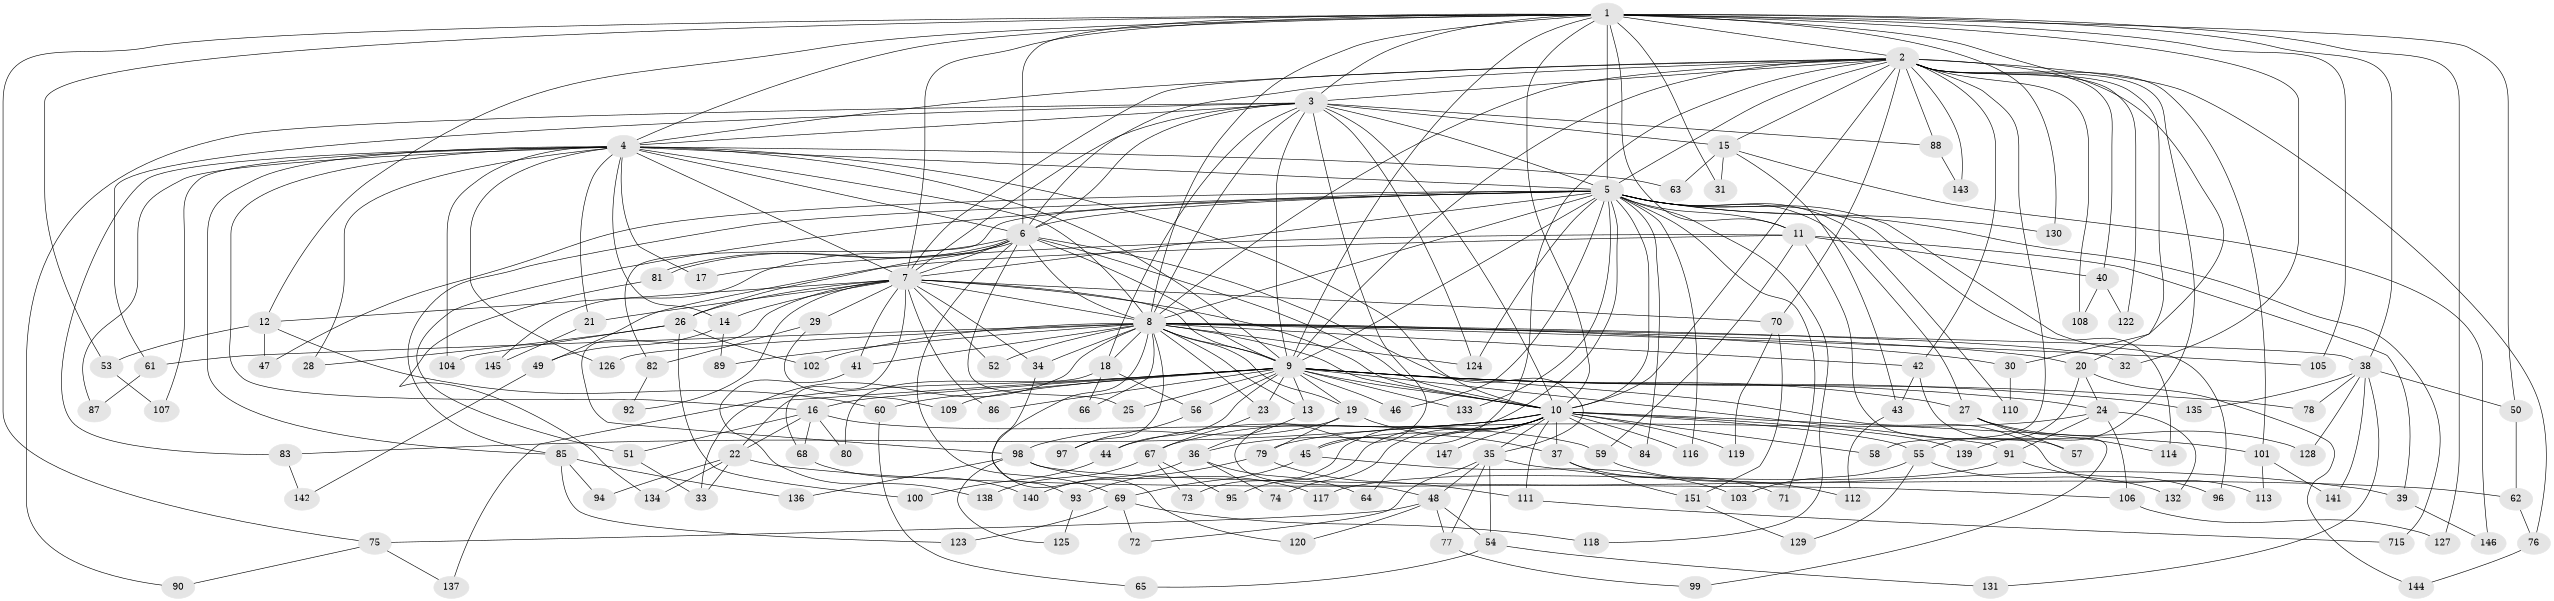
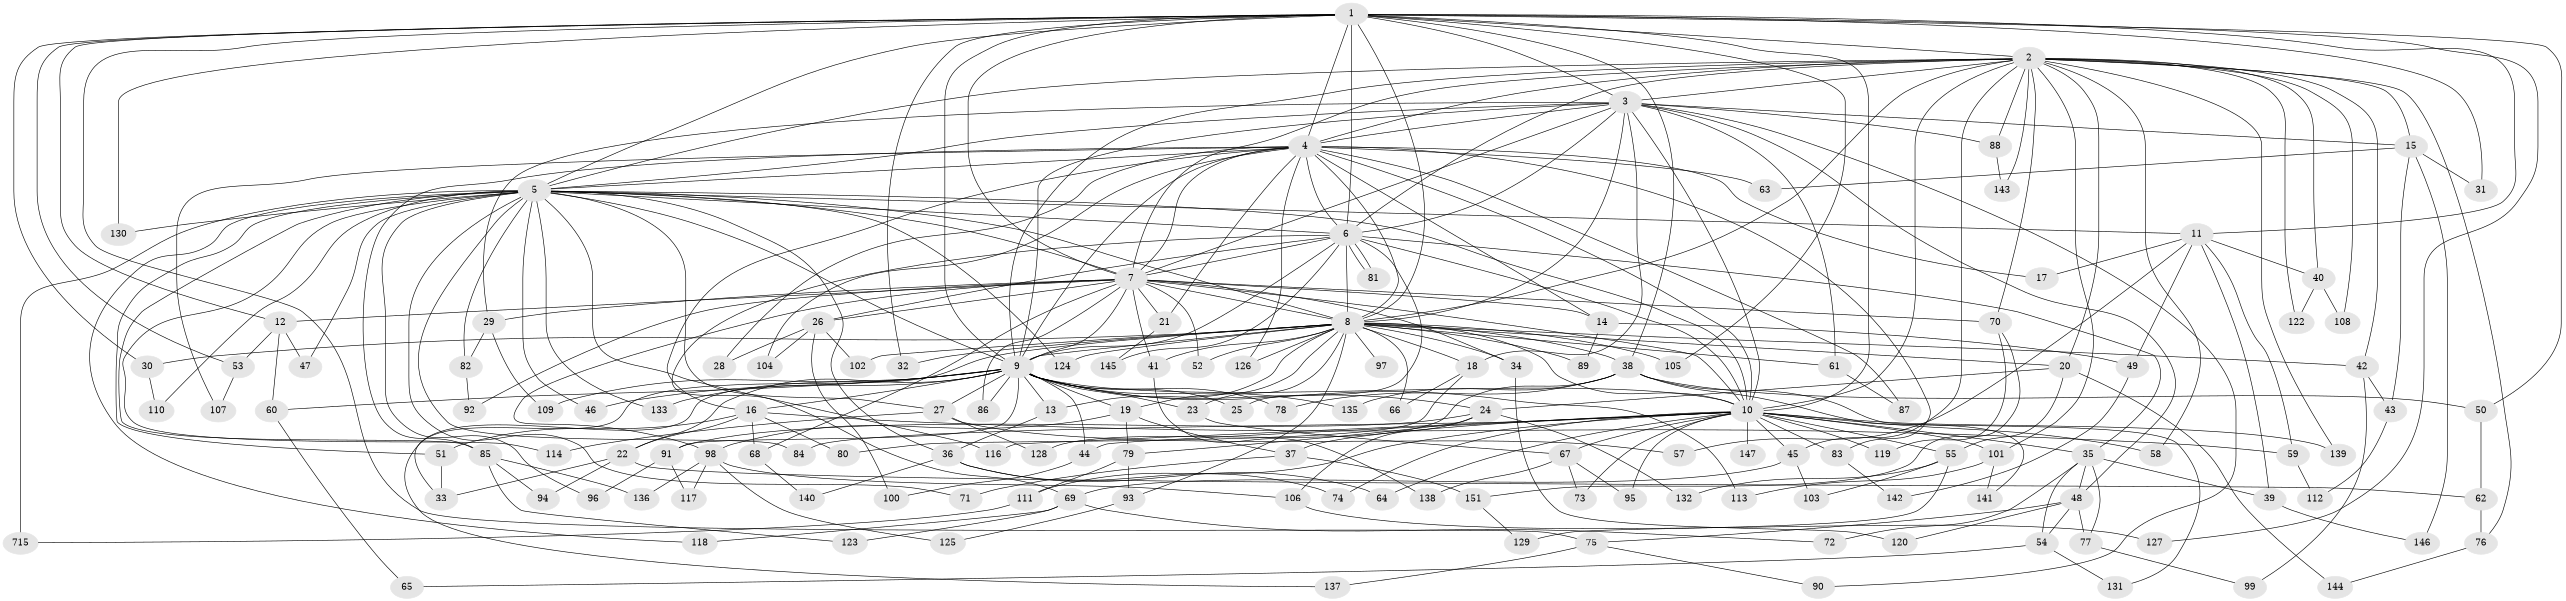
(1413, 223) -> (987, 114)
(1196, 411) -> none
(652, 499) -> none
